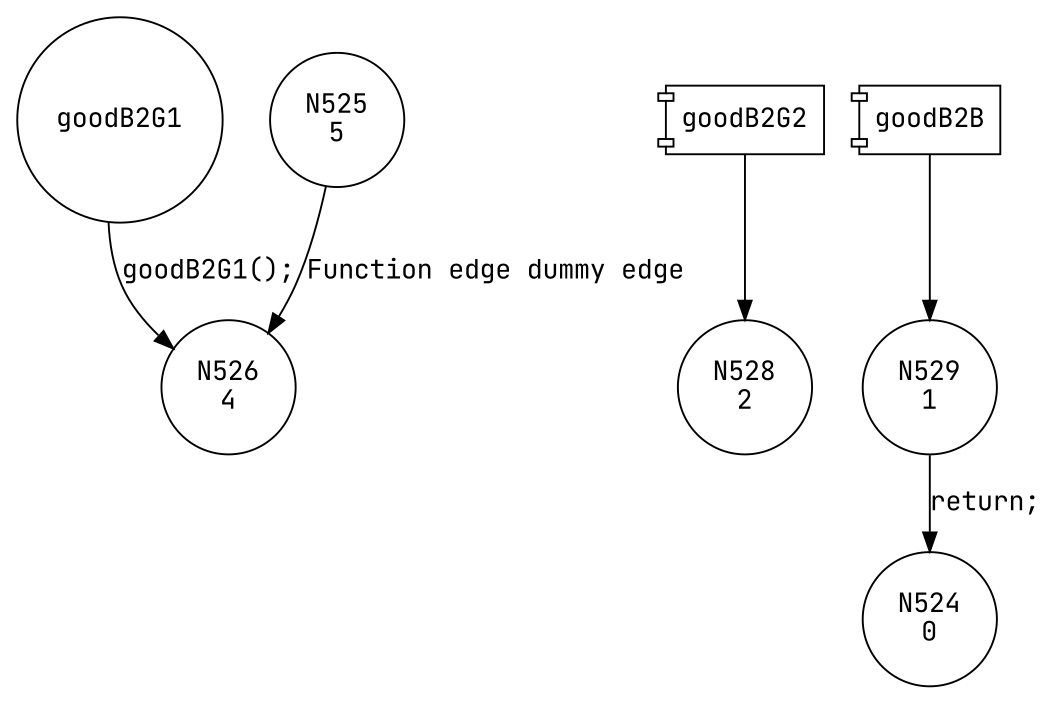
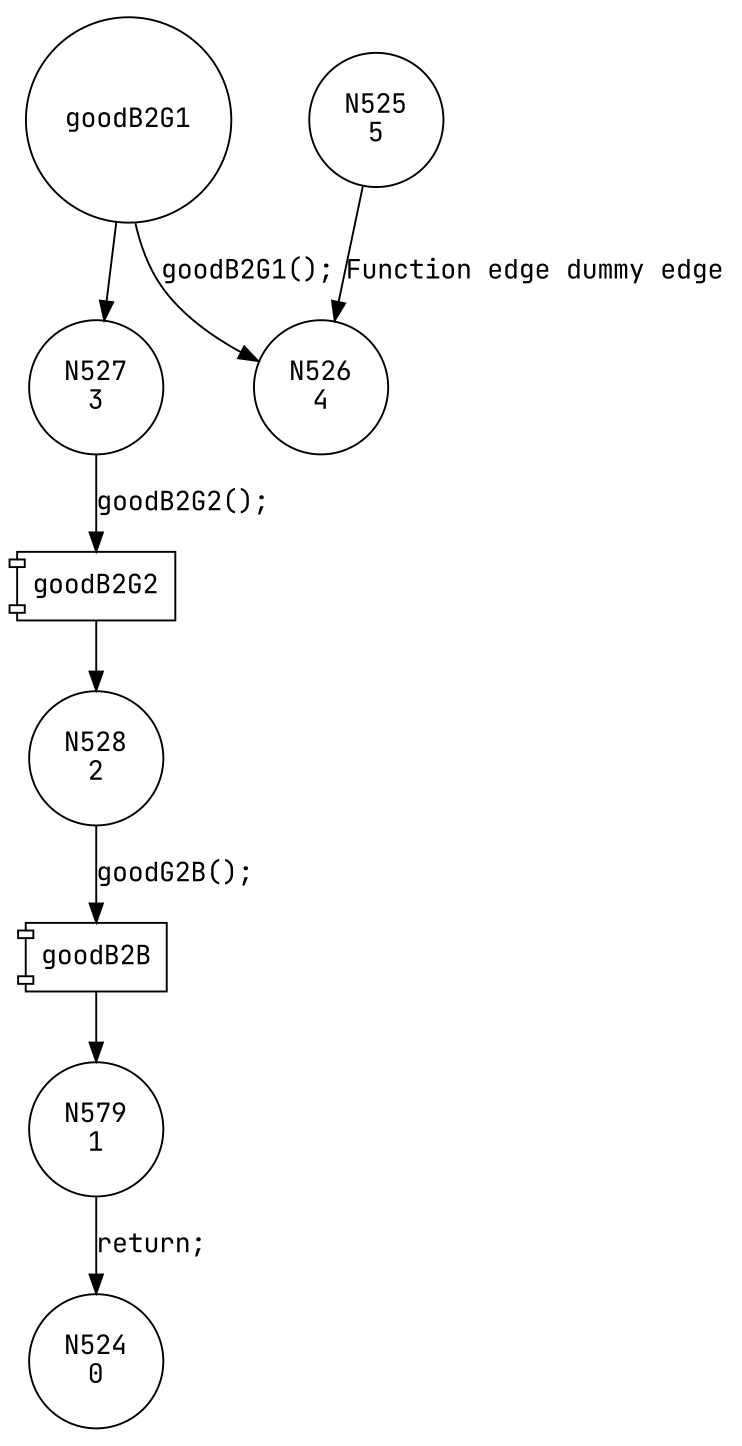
none -> (96, 387)
(930, 387) -> (96, 1129)
none -> (96, 864)
